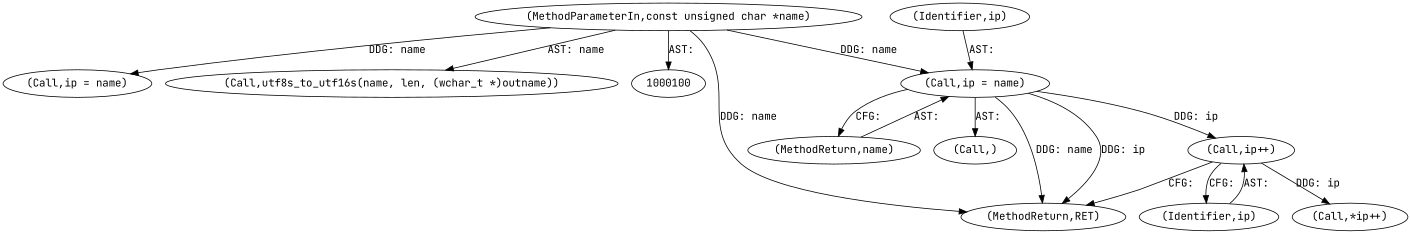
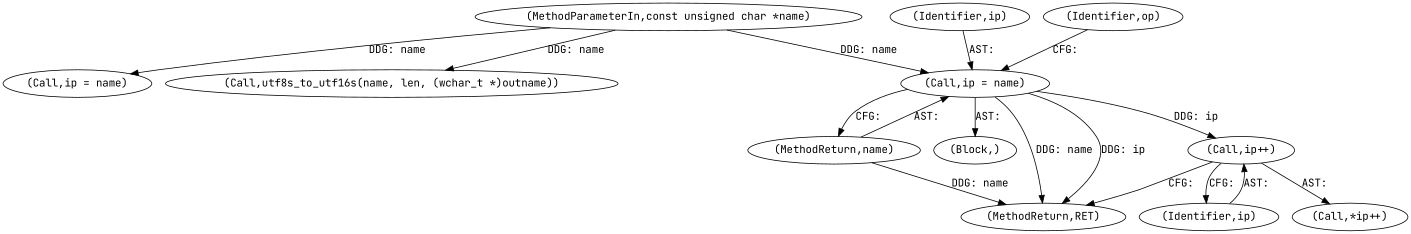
none -> (1113, 17)
(576, 50) -> (576, 50)
(669, 84) -> none
(975, 150) -> (975, 150)
(775, 181) -> (935, 183)
(1318, 184) -> (1318, 184)
